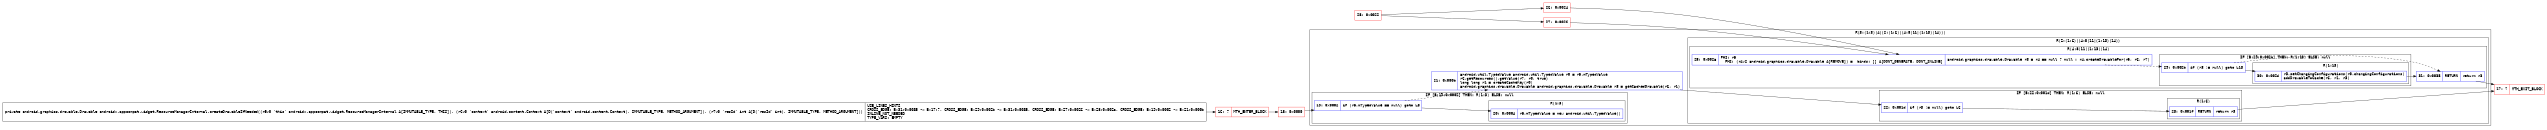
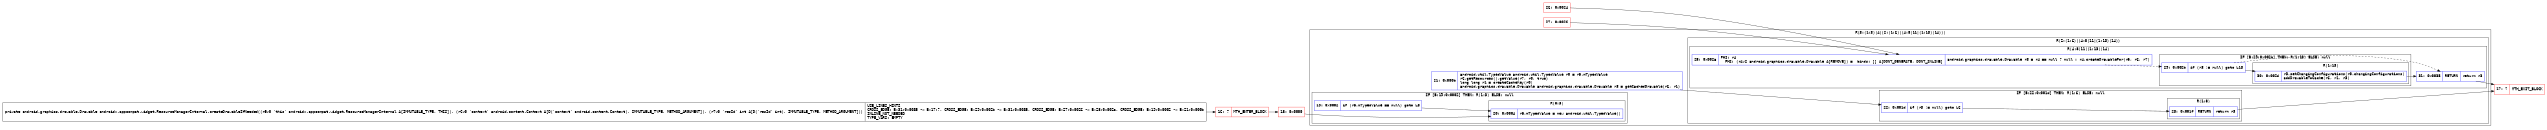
(1368, 15) -> none
(1729, 58) -> (1729, 58)
(1445, 96) -> none
(2203, 101) -> (2203, 101)
(1557, 104) -> (1557, 104)
(1308, 111) -> (1396, 117)
